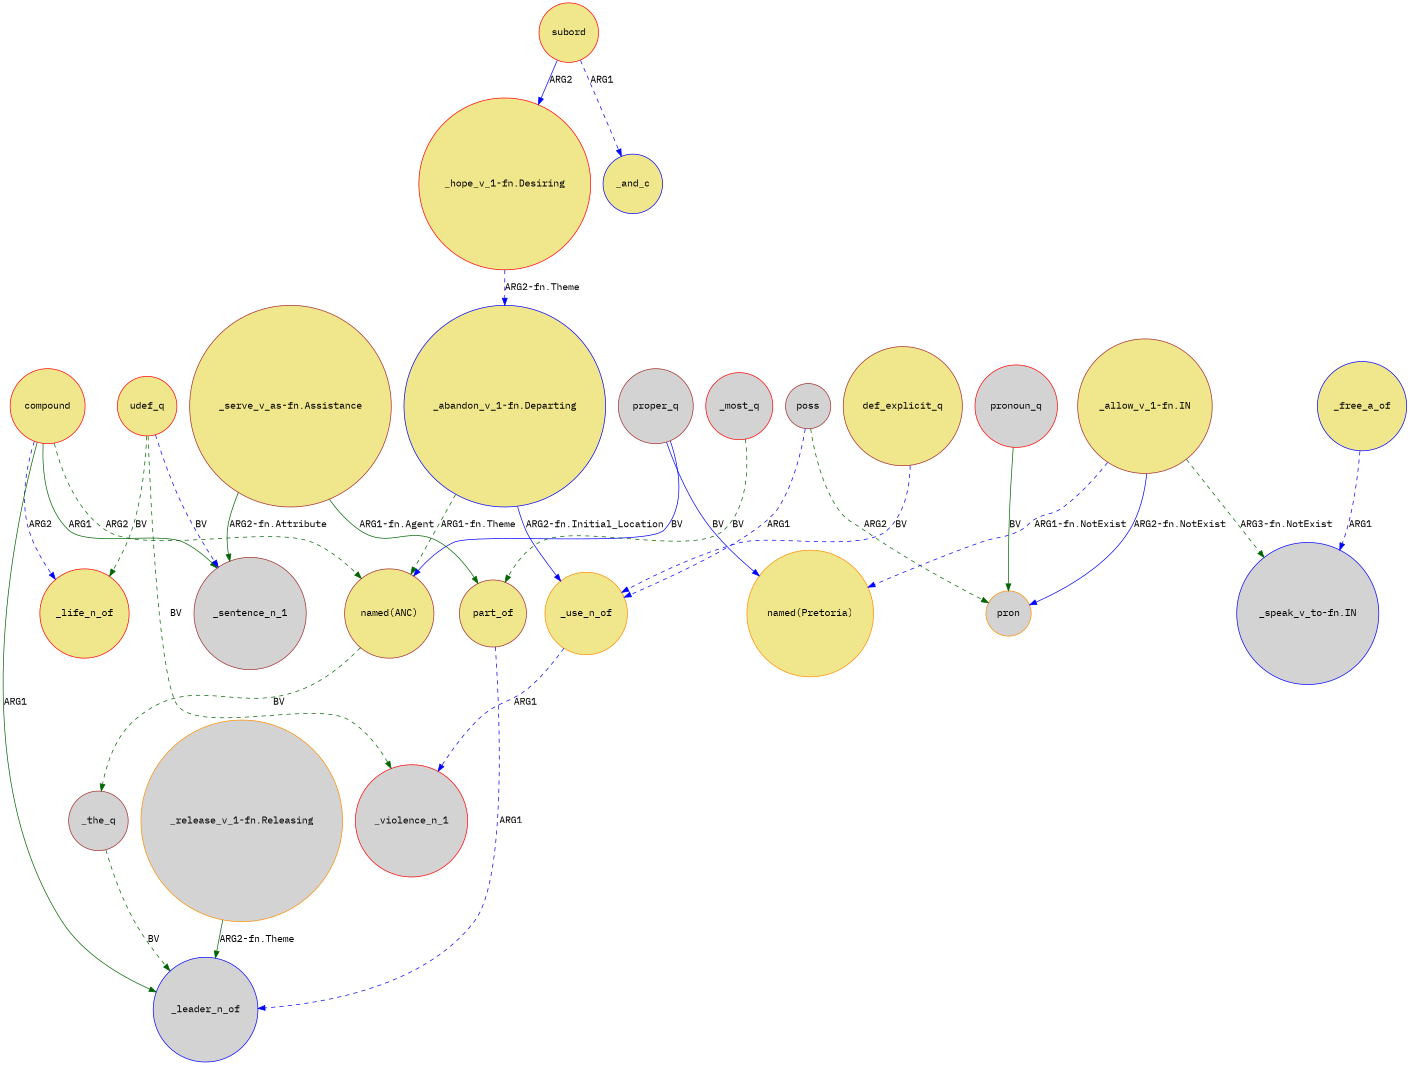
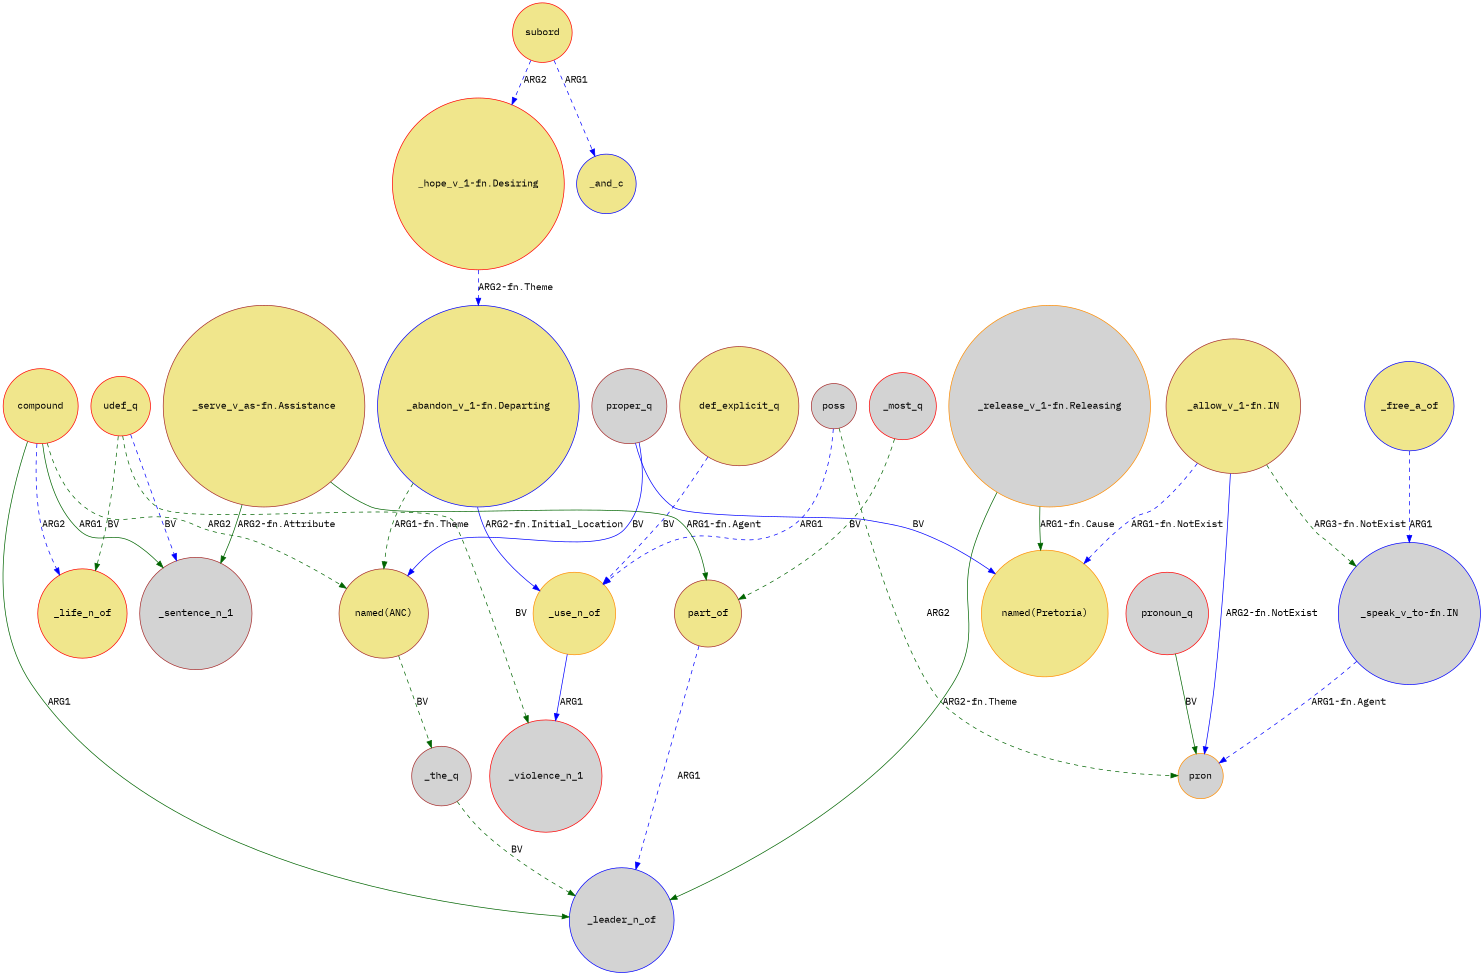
(549, 79) -> (523, 79)
none -> (1040, 525)
(504, 702) -> (562, 684)
none -> (1292, 712)
